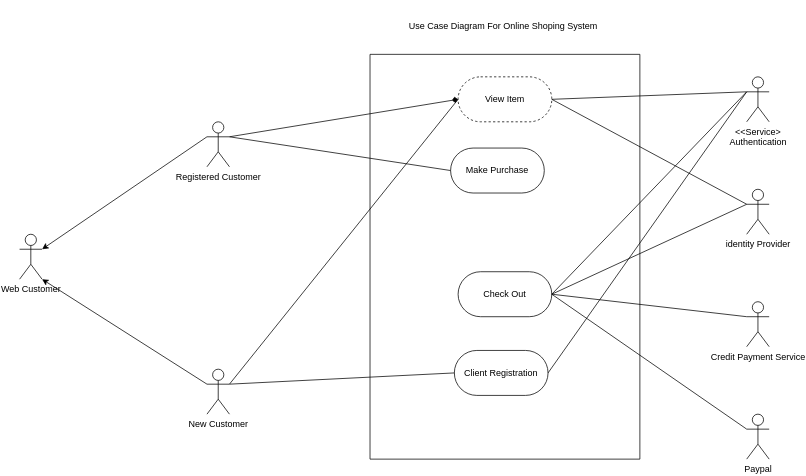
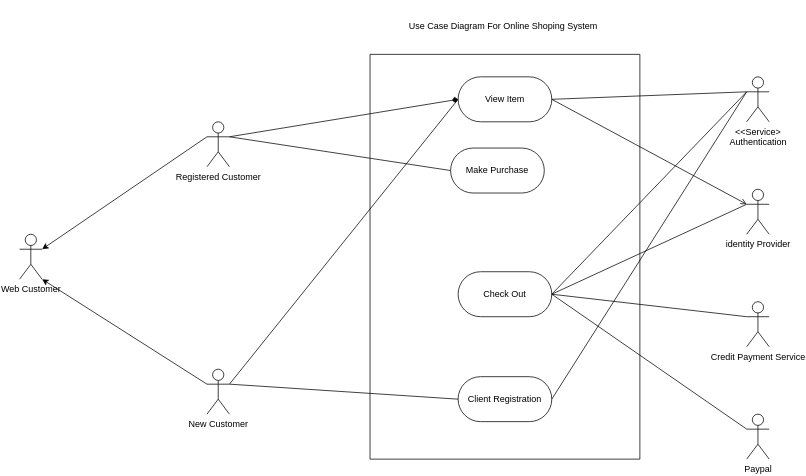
(505, 99) -> (505, 99)
(742, 202) -> (742, 202)
(501, 373) -> (505, 399)
